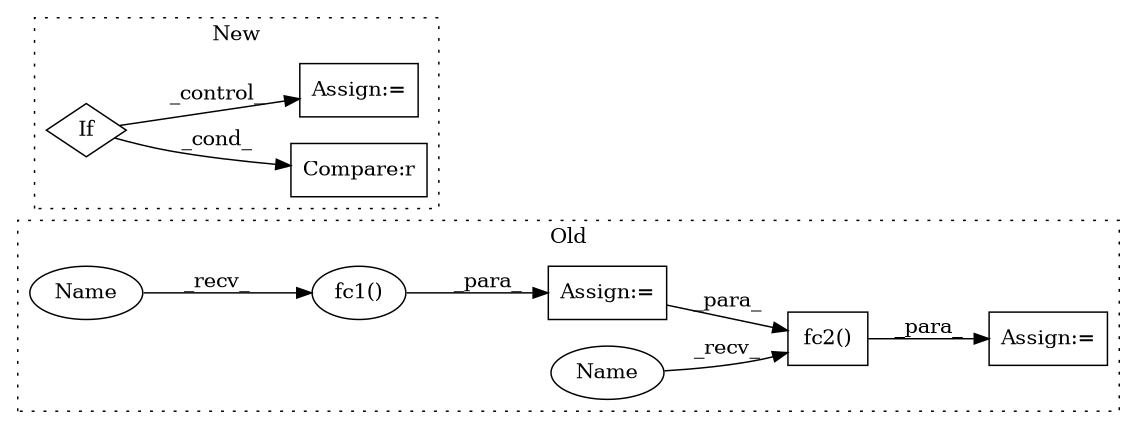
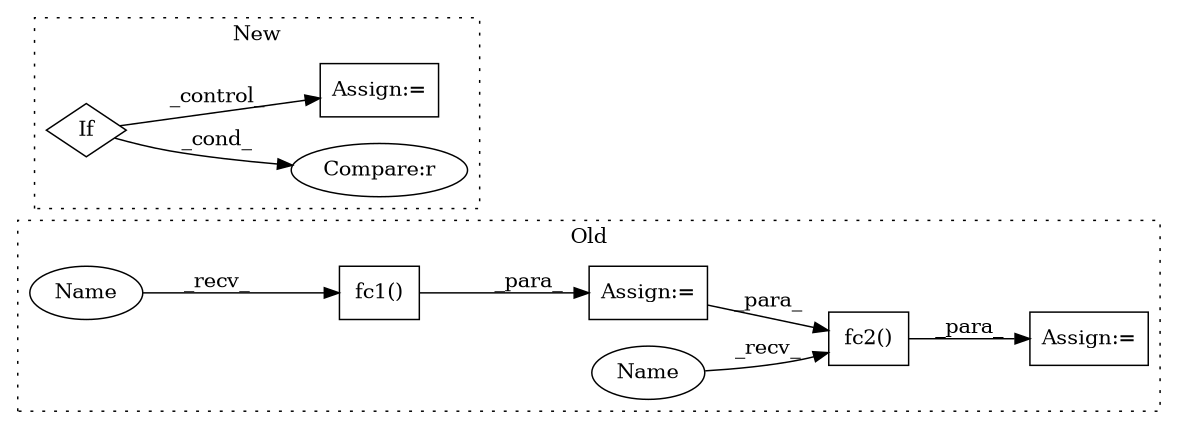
(359, 170) -> (379, 170)
(359, 293) -> (379, 293)
